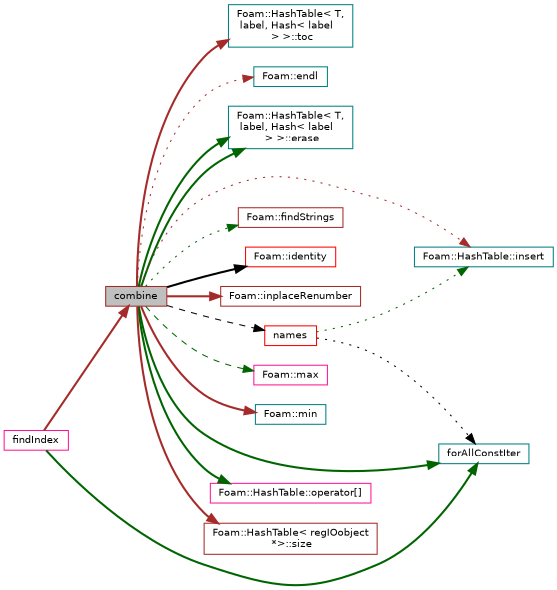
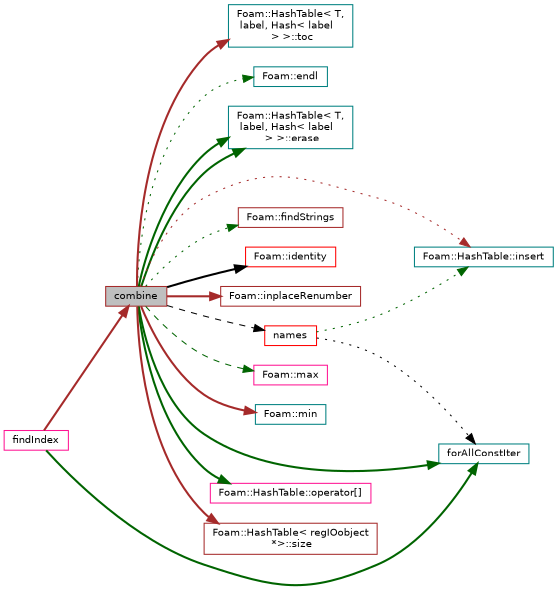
(161, 164) -> (161, 164)
